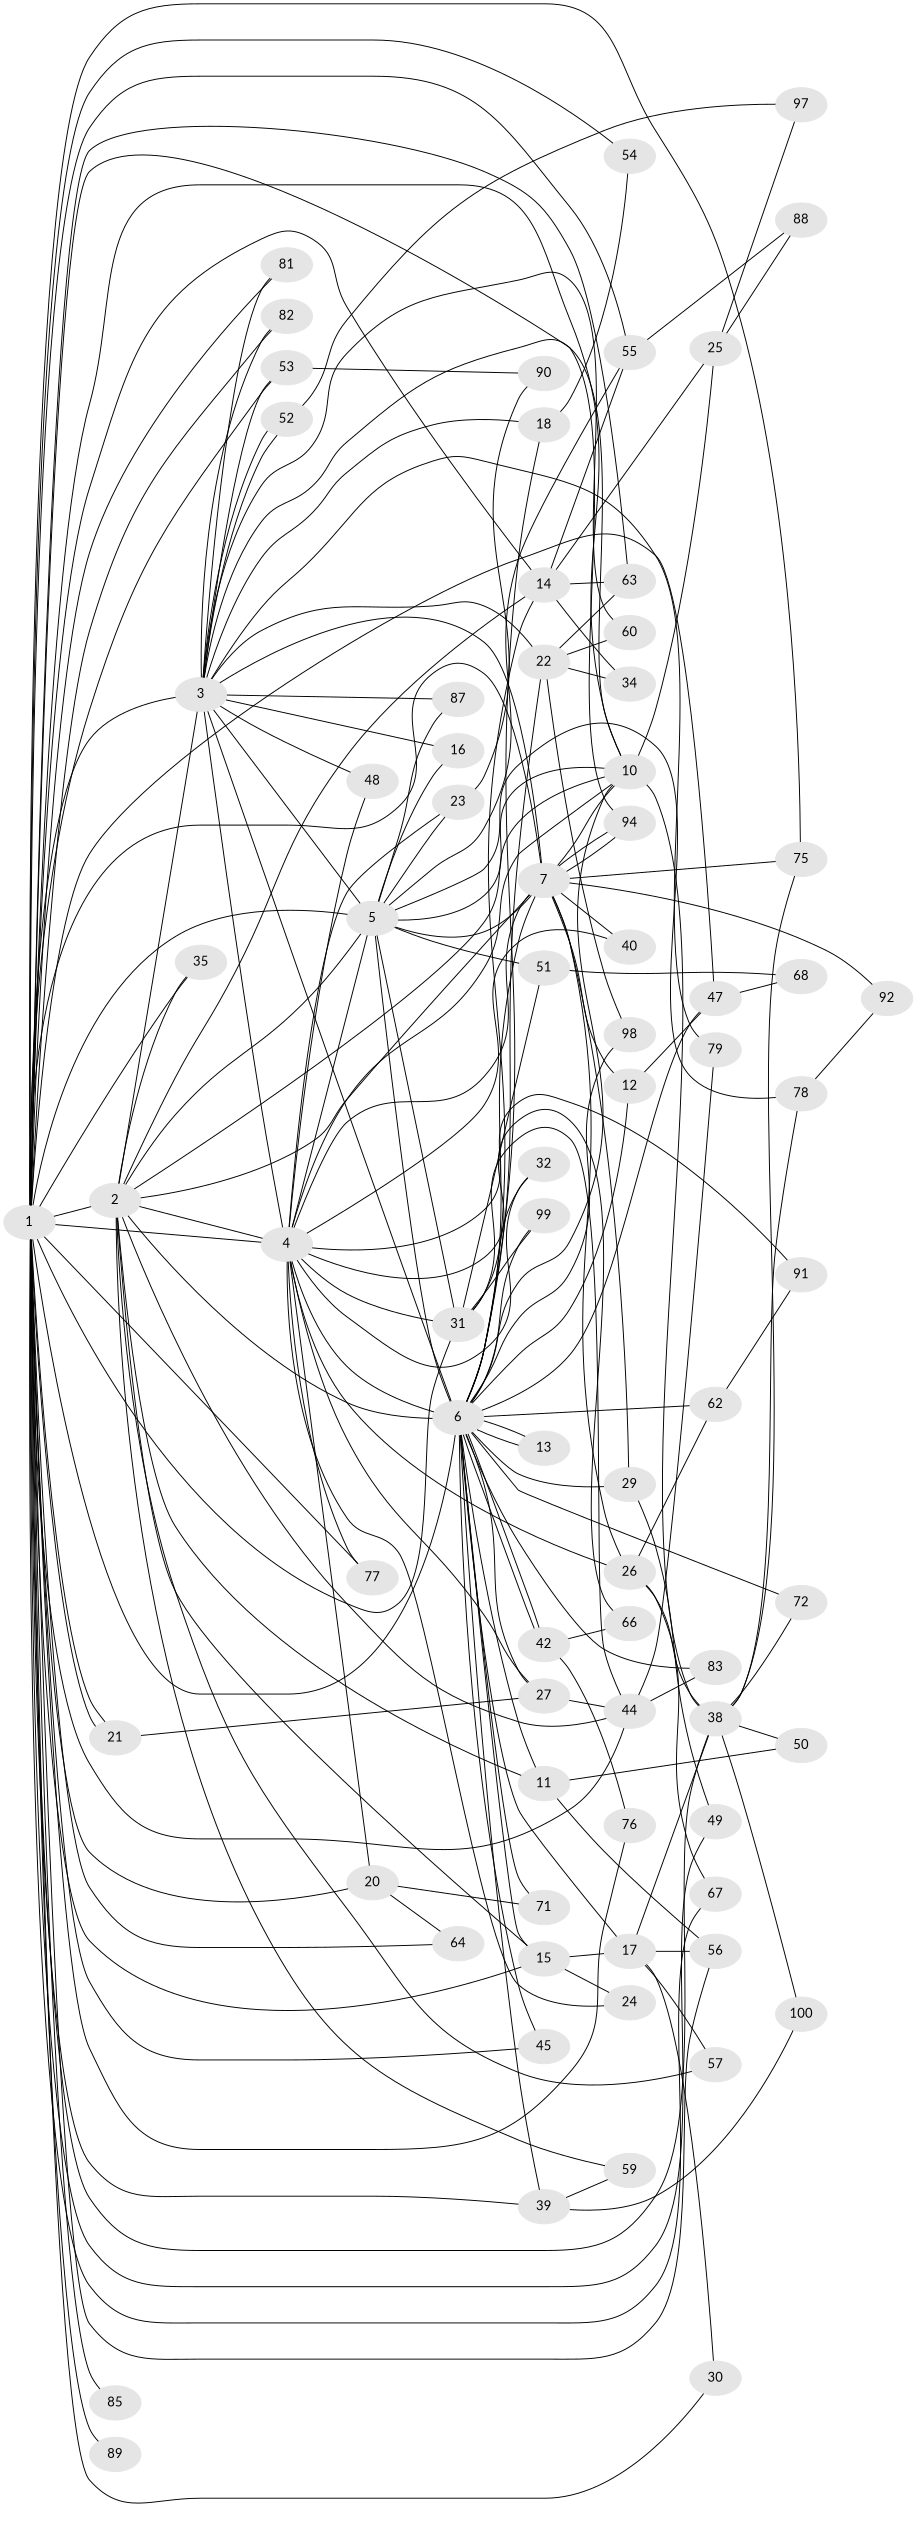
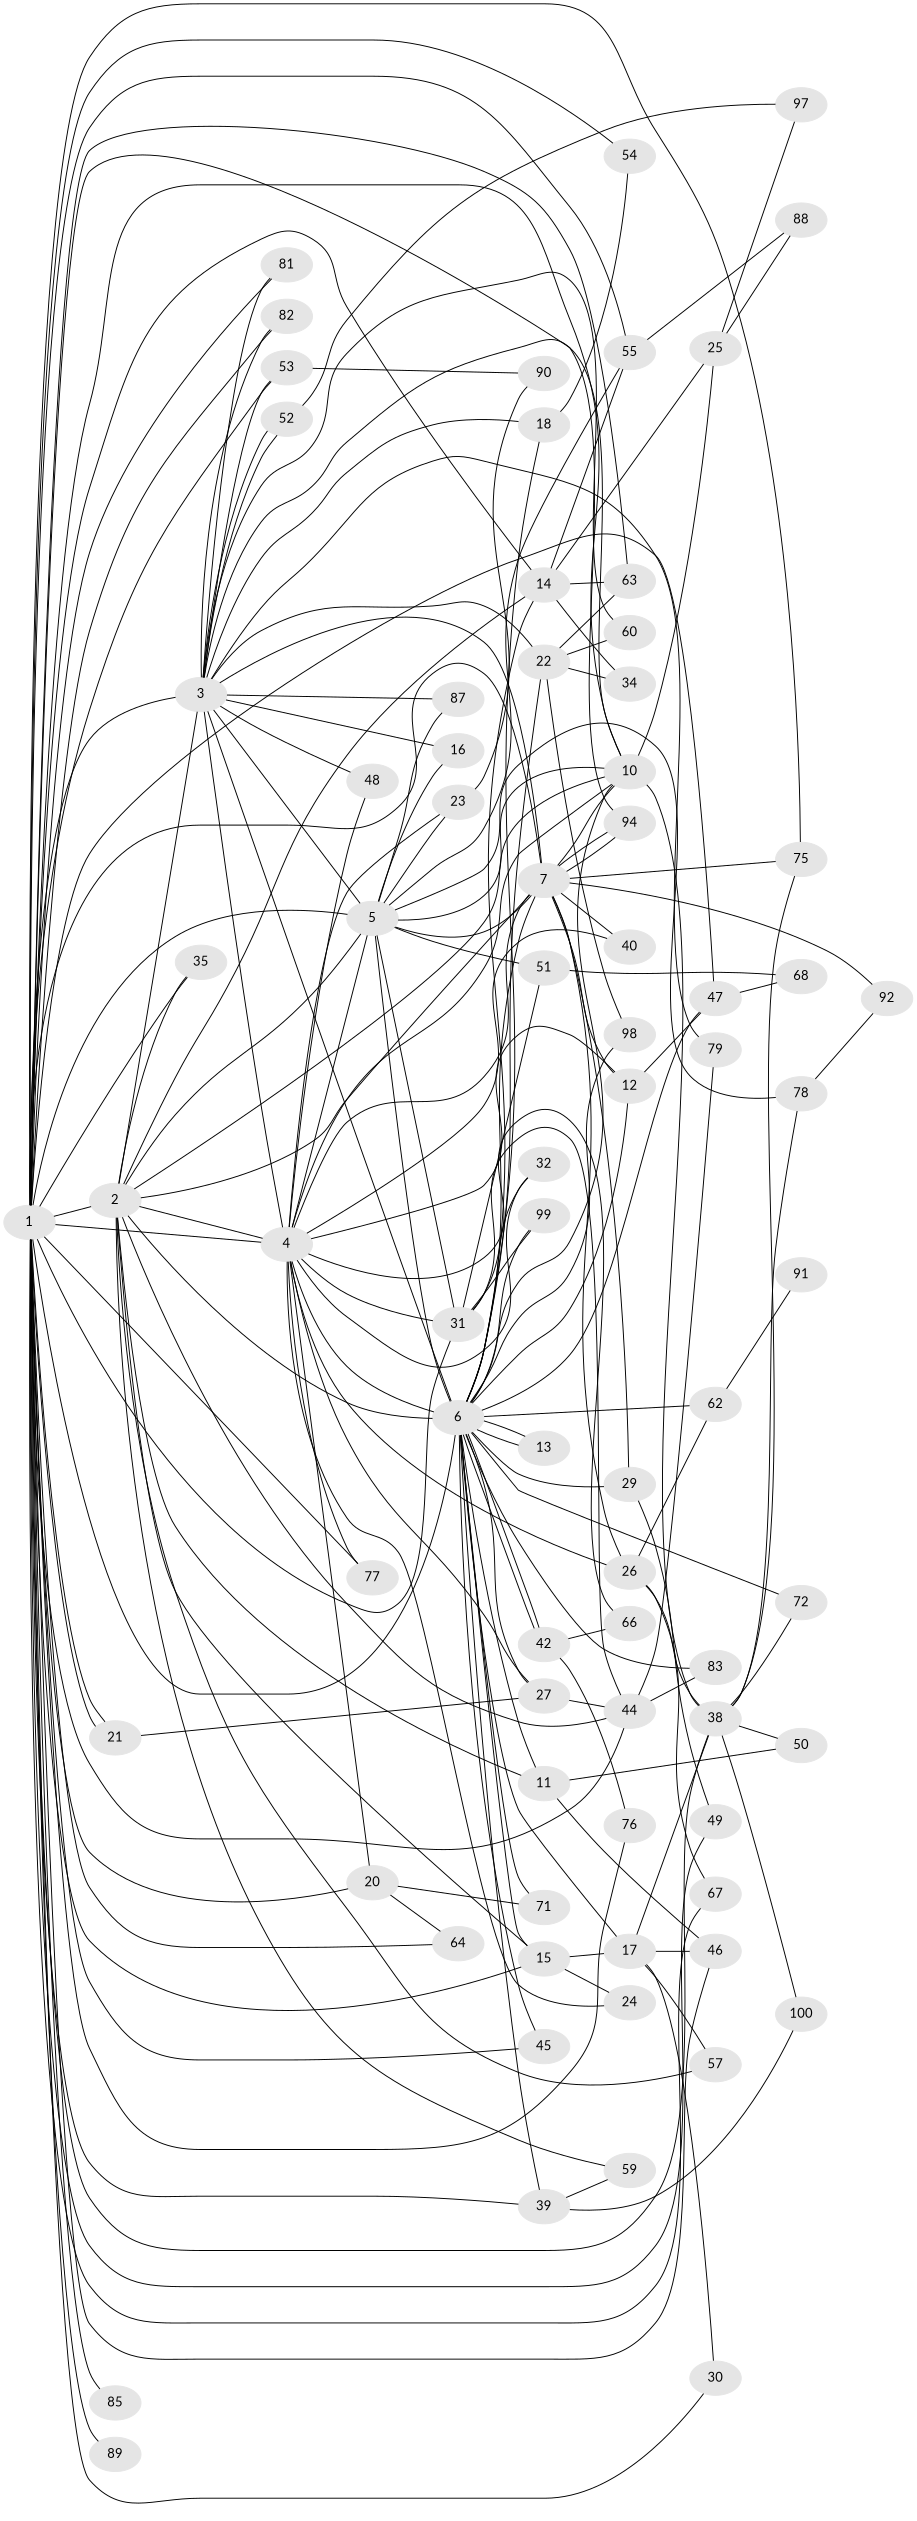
(530, 1096) -> (485, 1184)
(716, 1951) -> (716, 1951)
